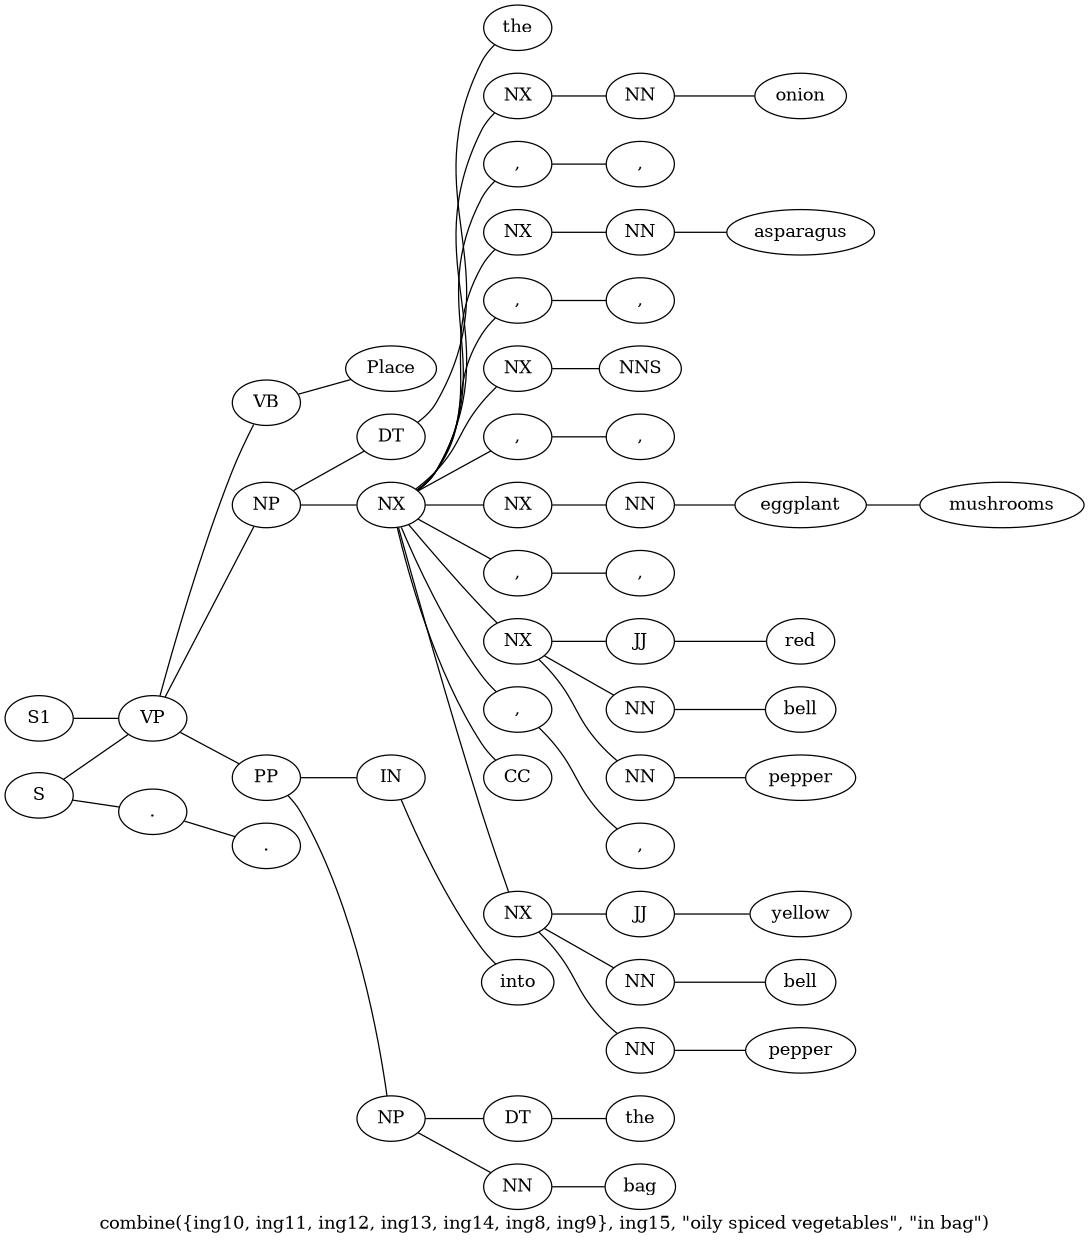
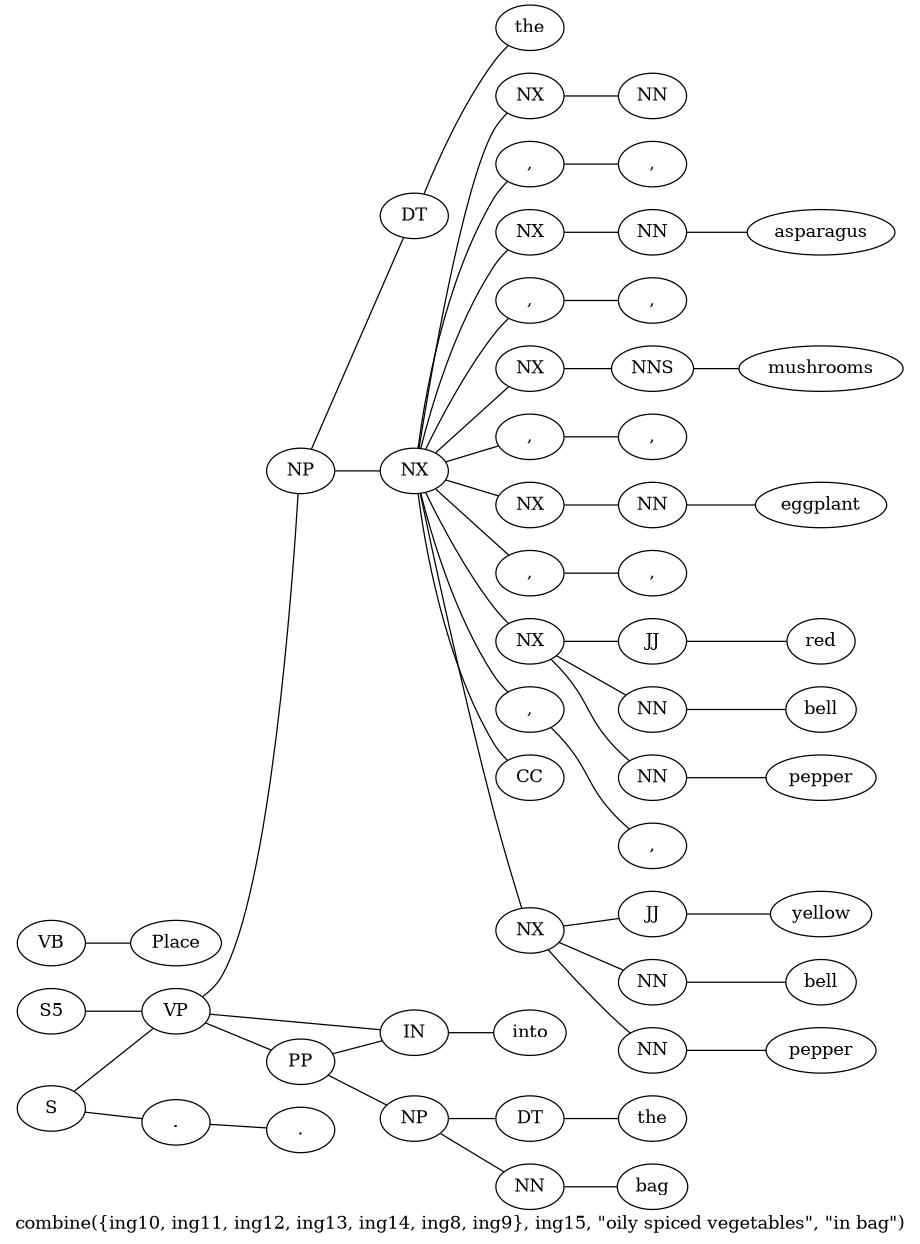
(801, 96) -> none
(893, 505) -> (716, 369)
(201, 558) -> (295, 1022)
(39, 718) -> (51, 1011)
